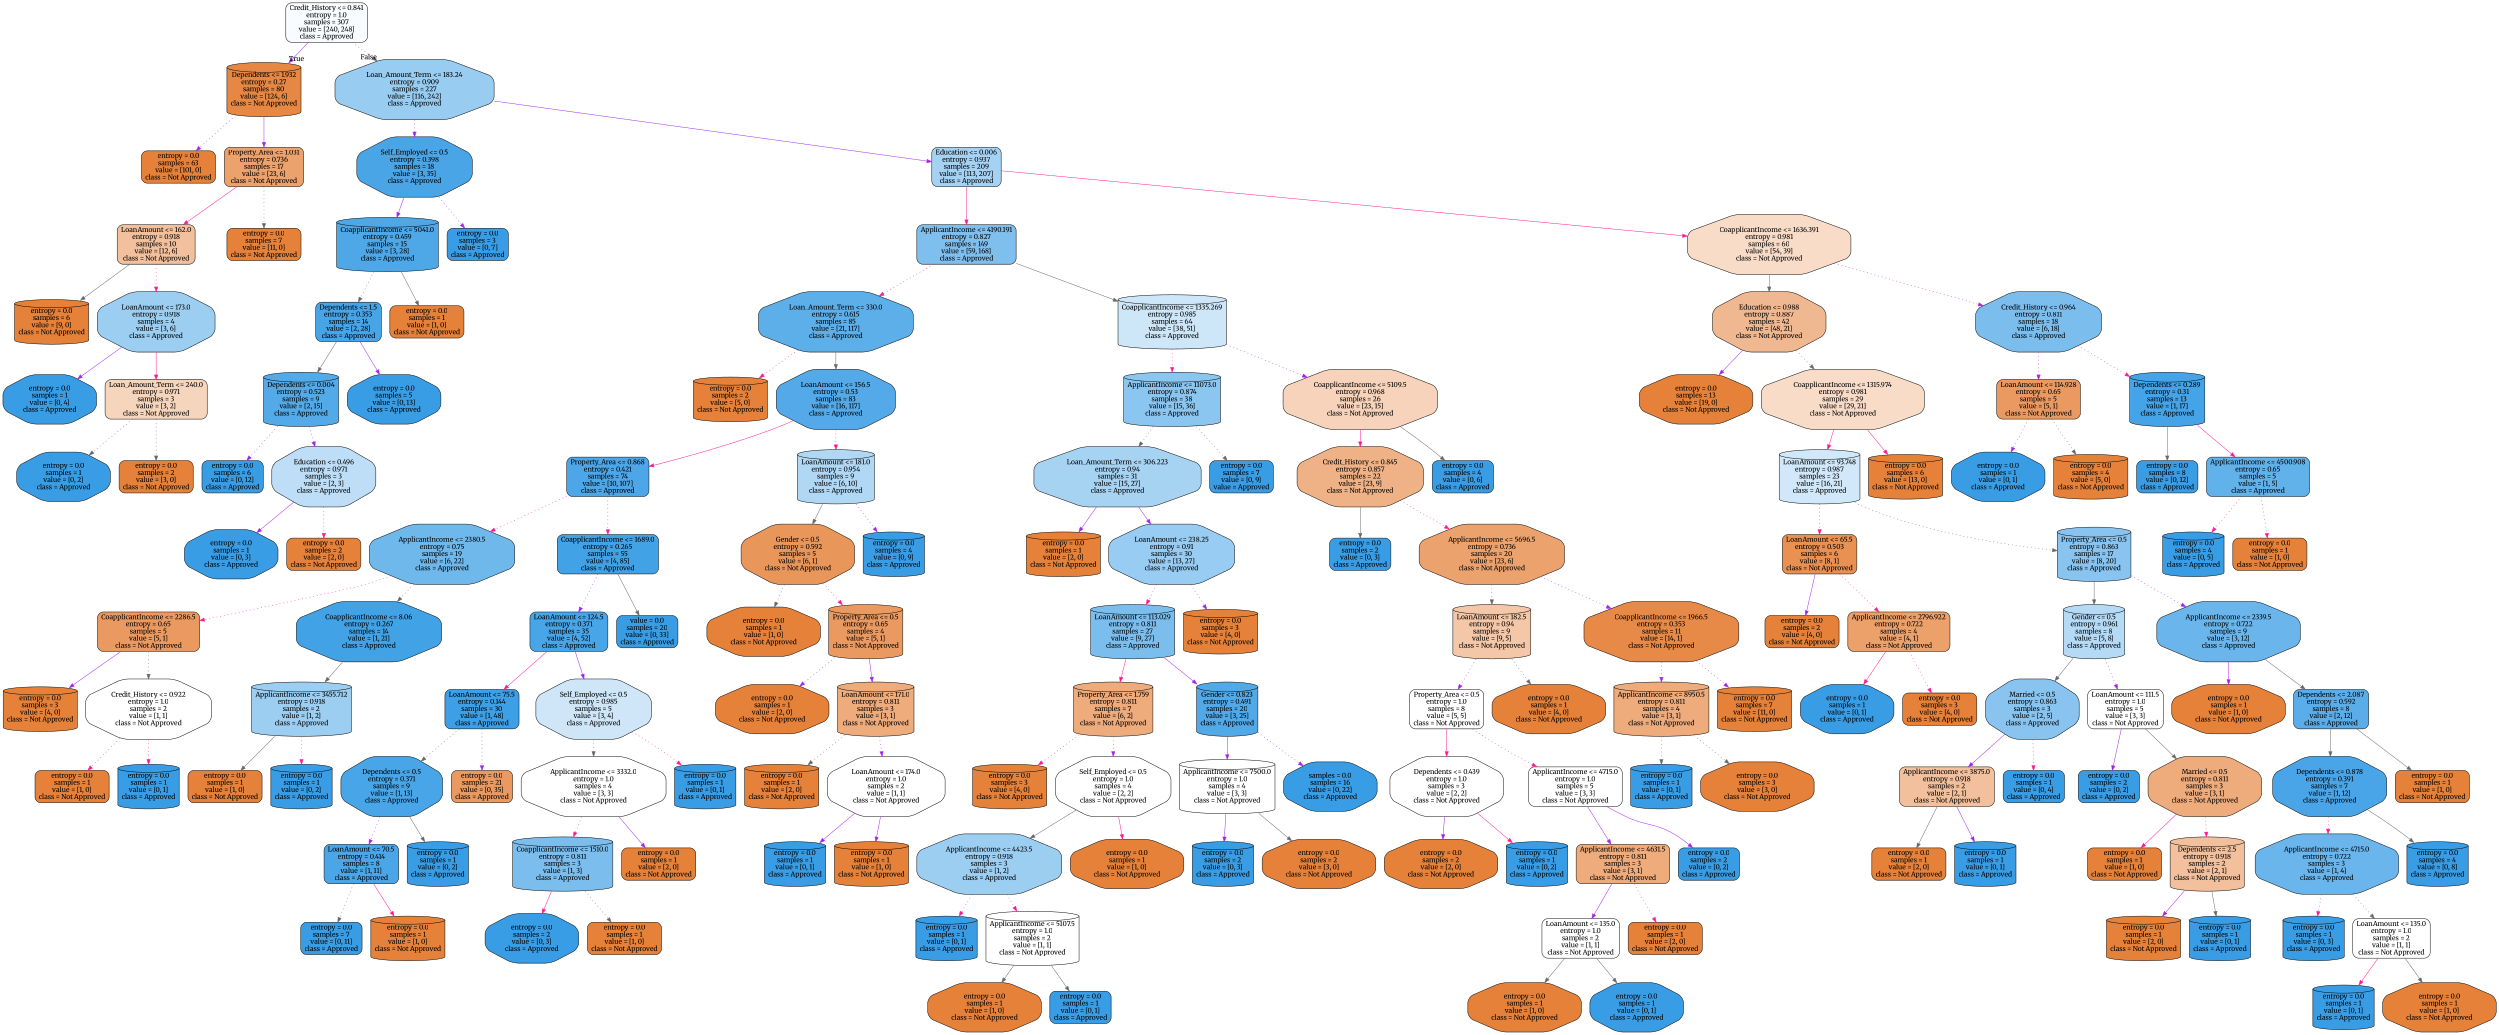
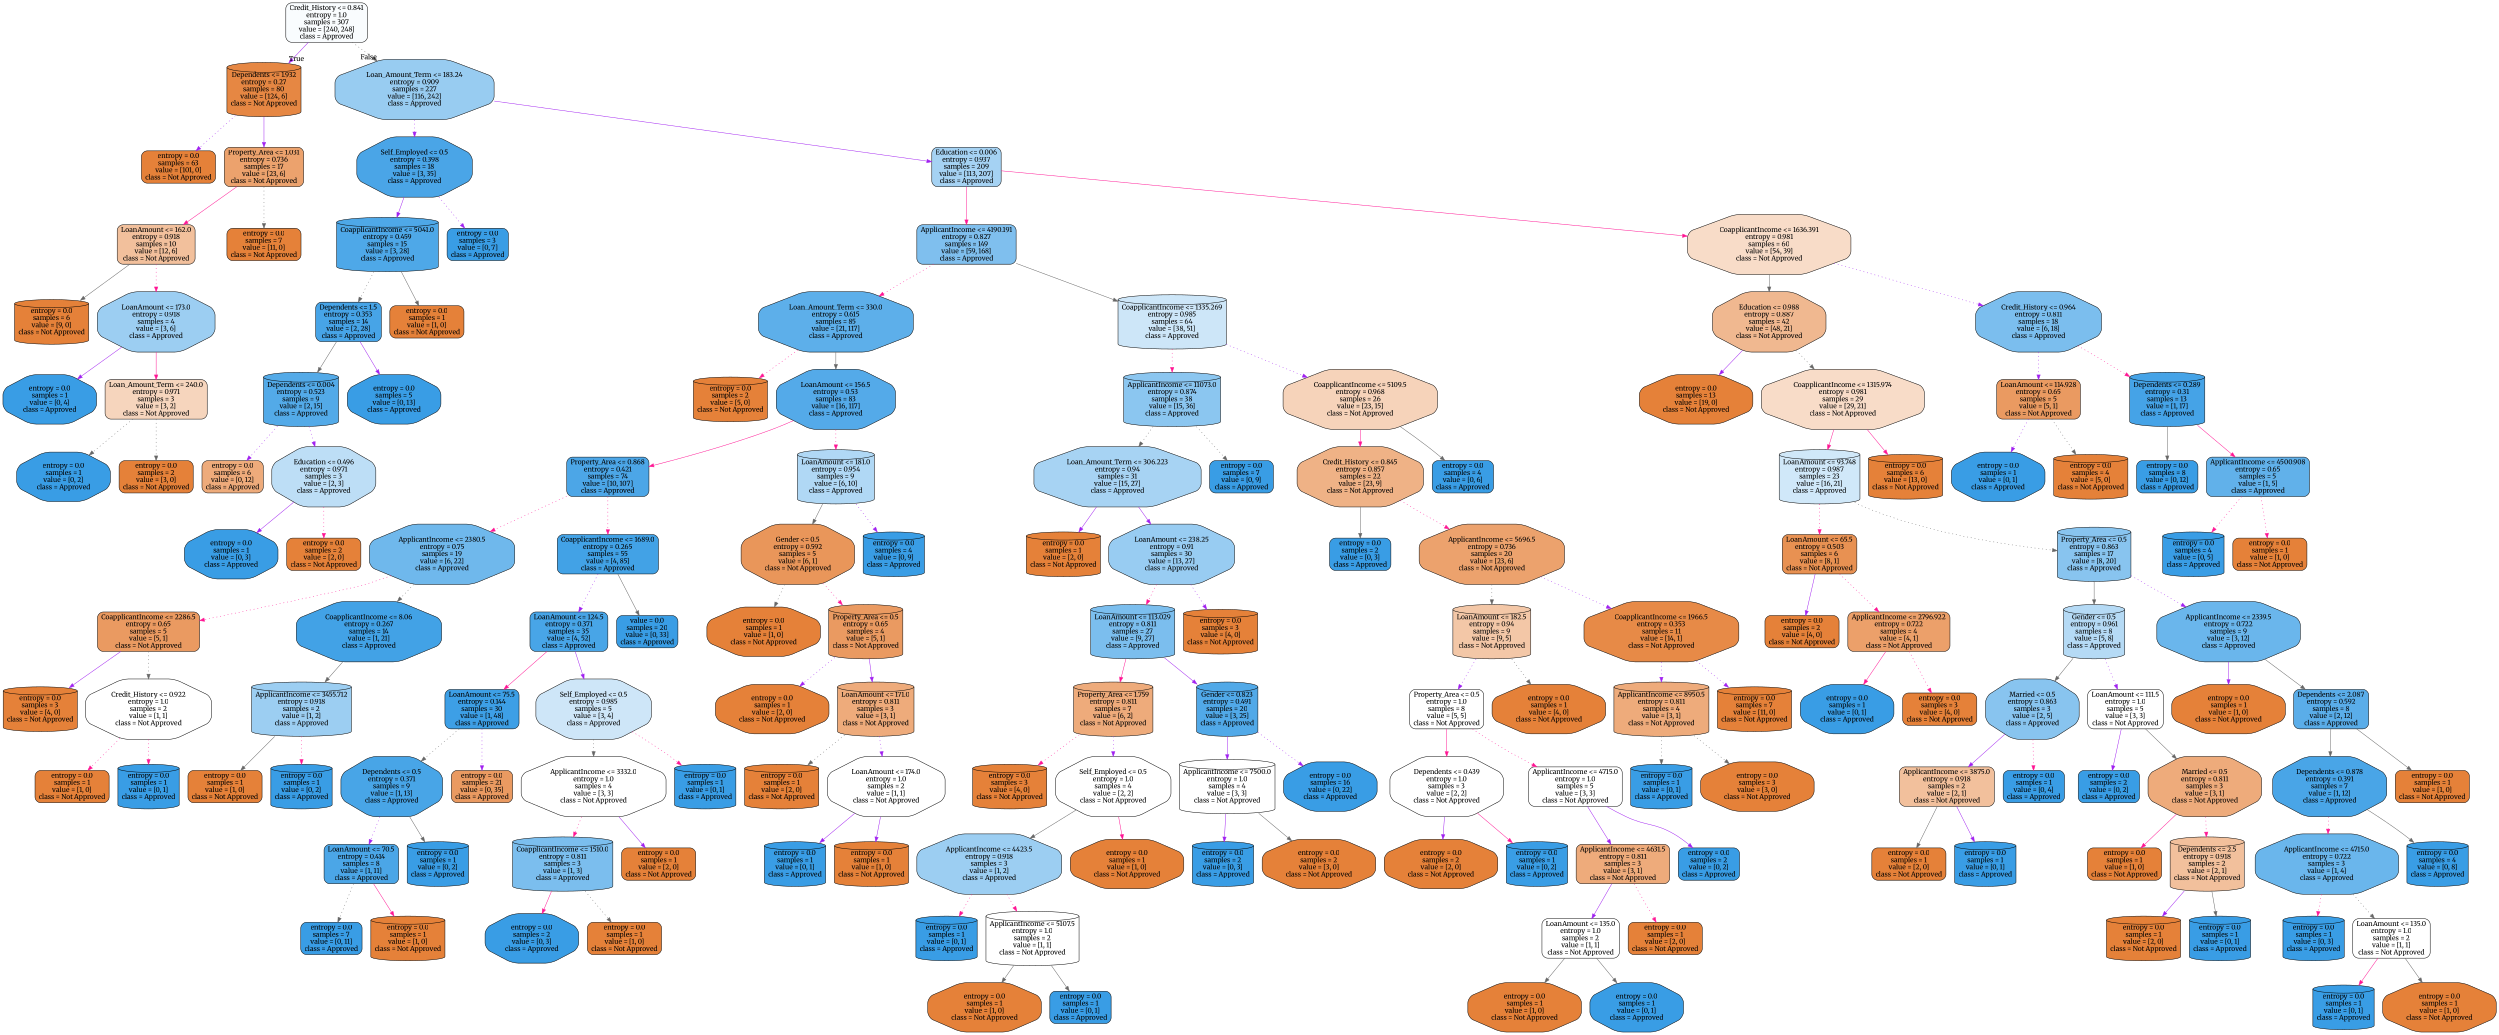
(233, 477) -> (233, 477)
(1242, 477) -> (1242, 477)
(1330, 787) -> (1330, 787)
